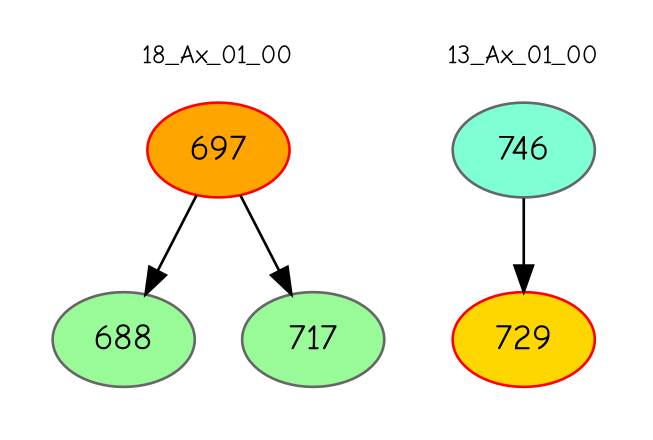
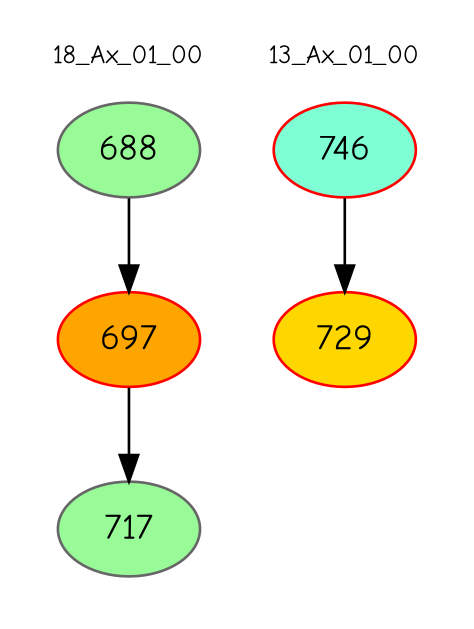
(524, 150) -> (345, 150)
(177, 233) -> (129, 232)
